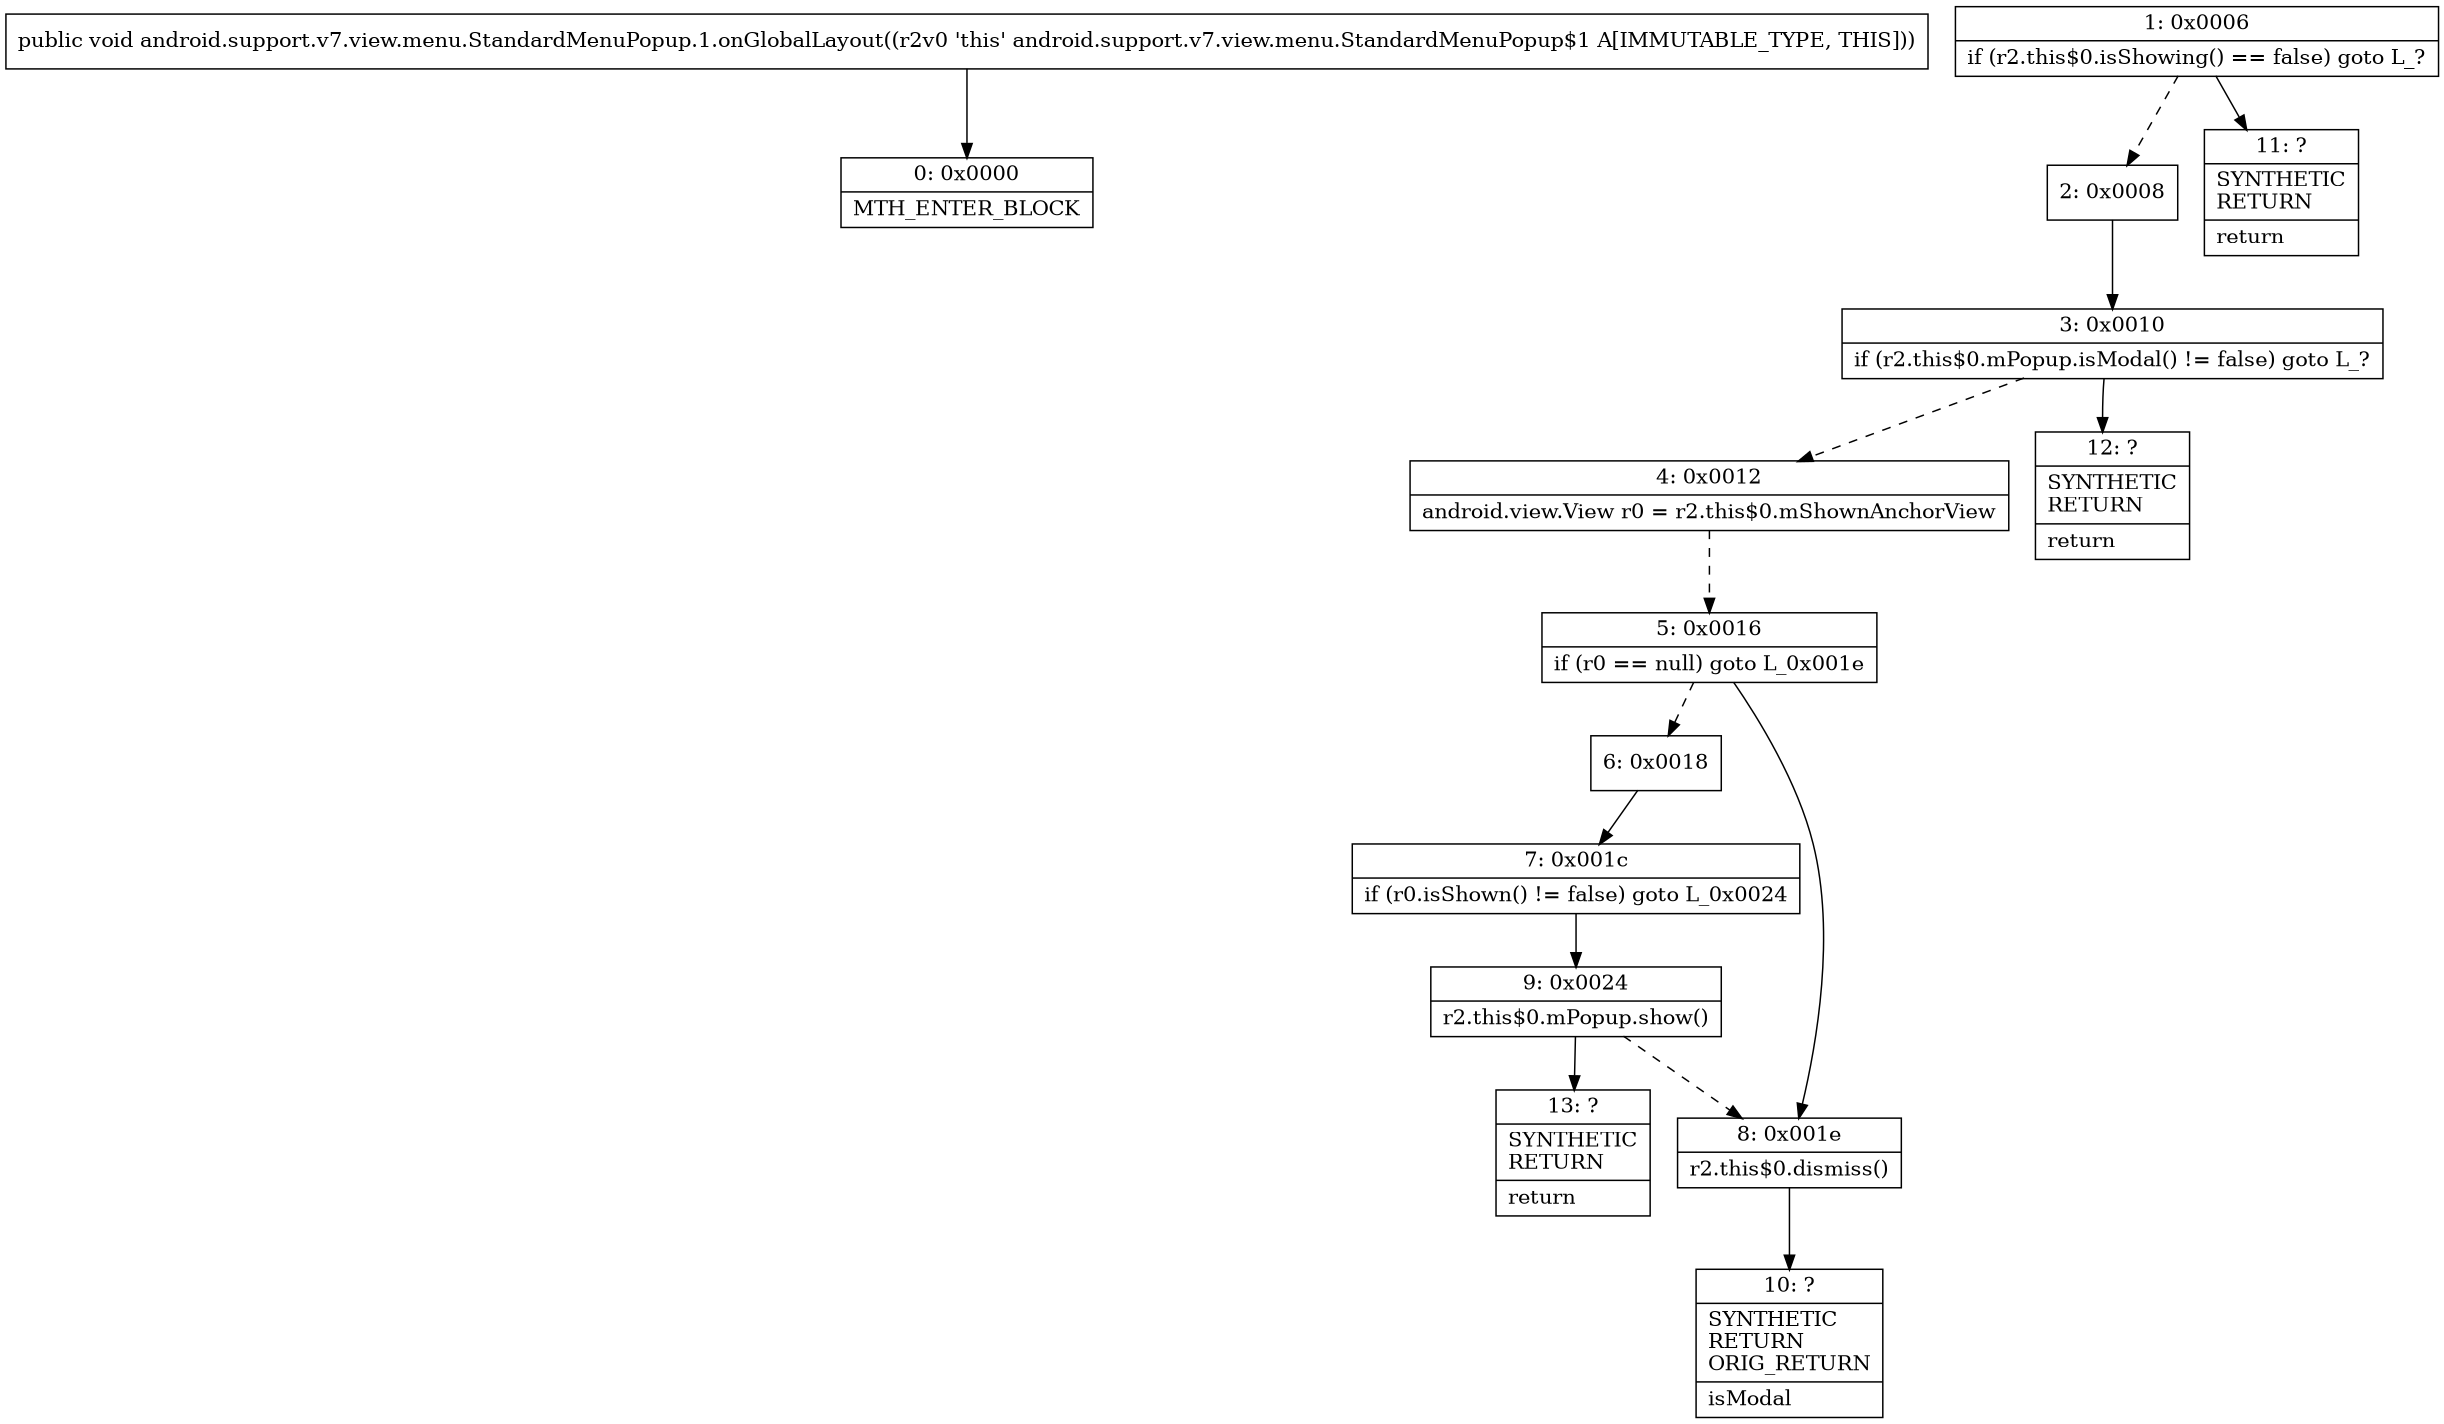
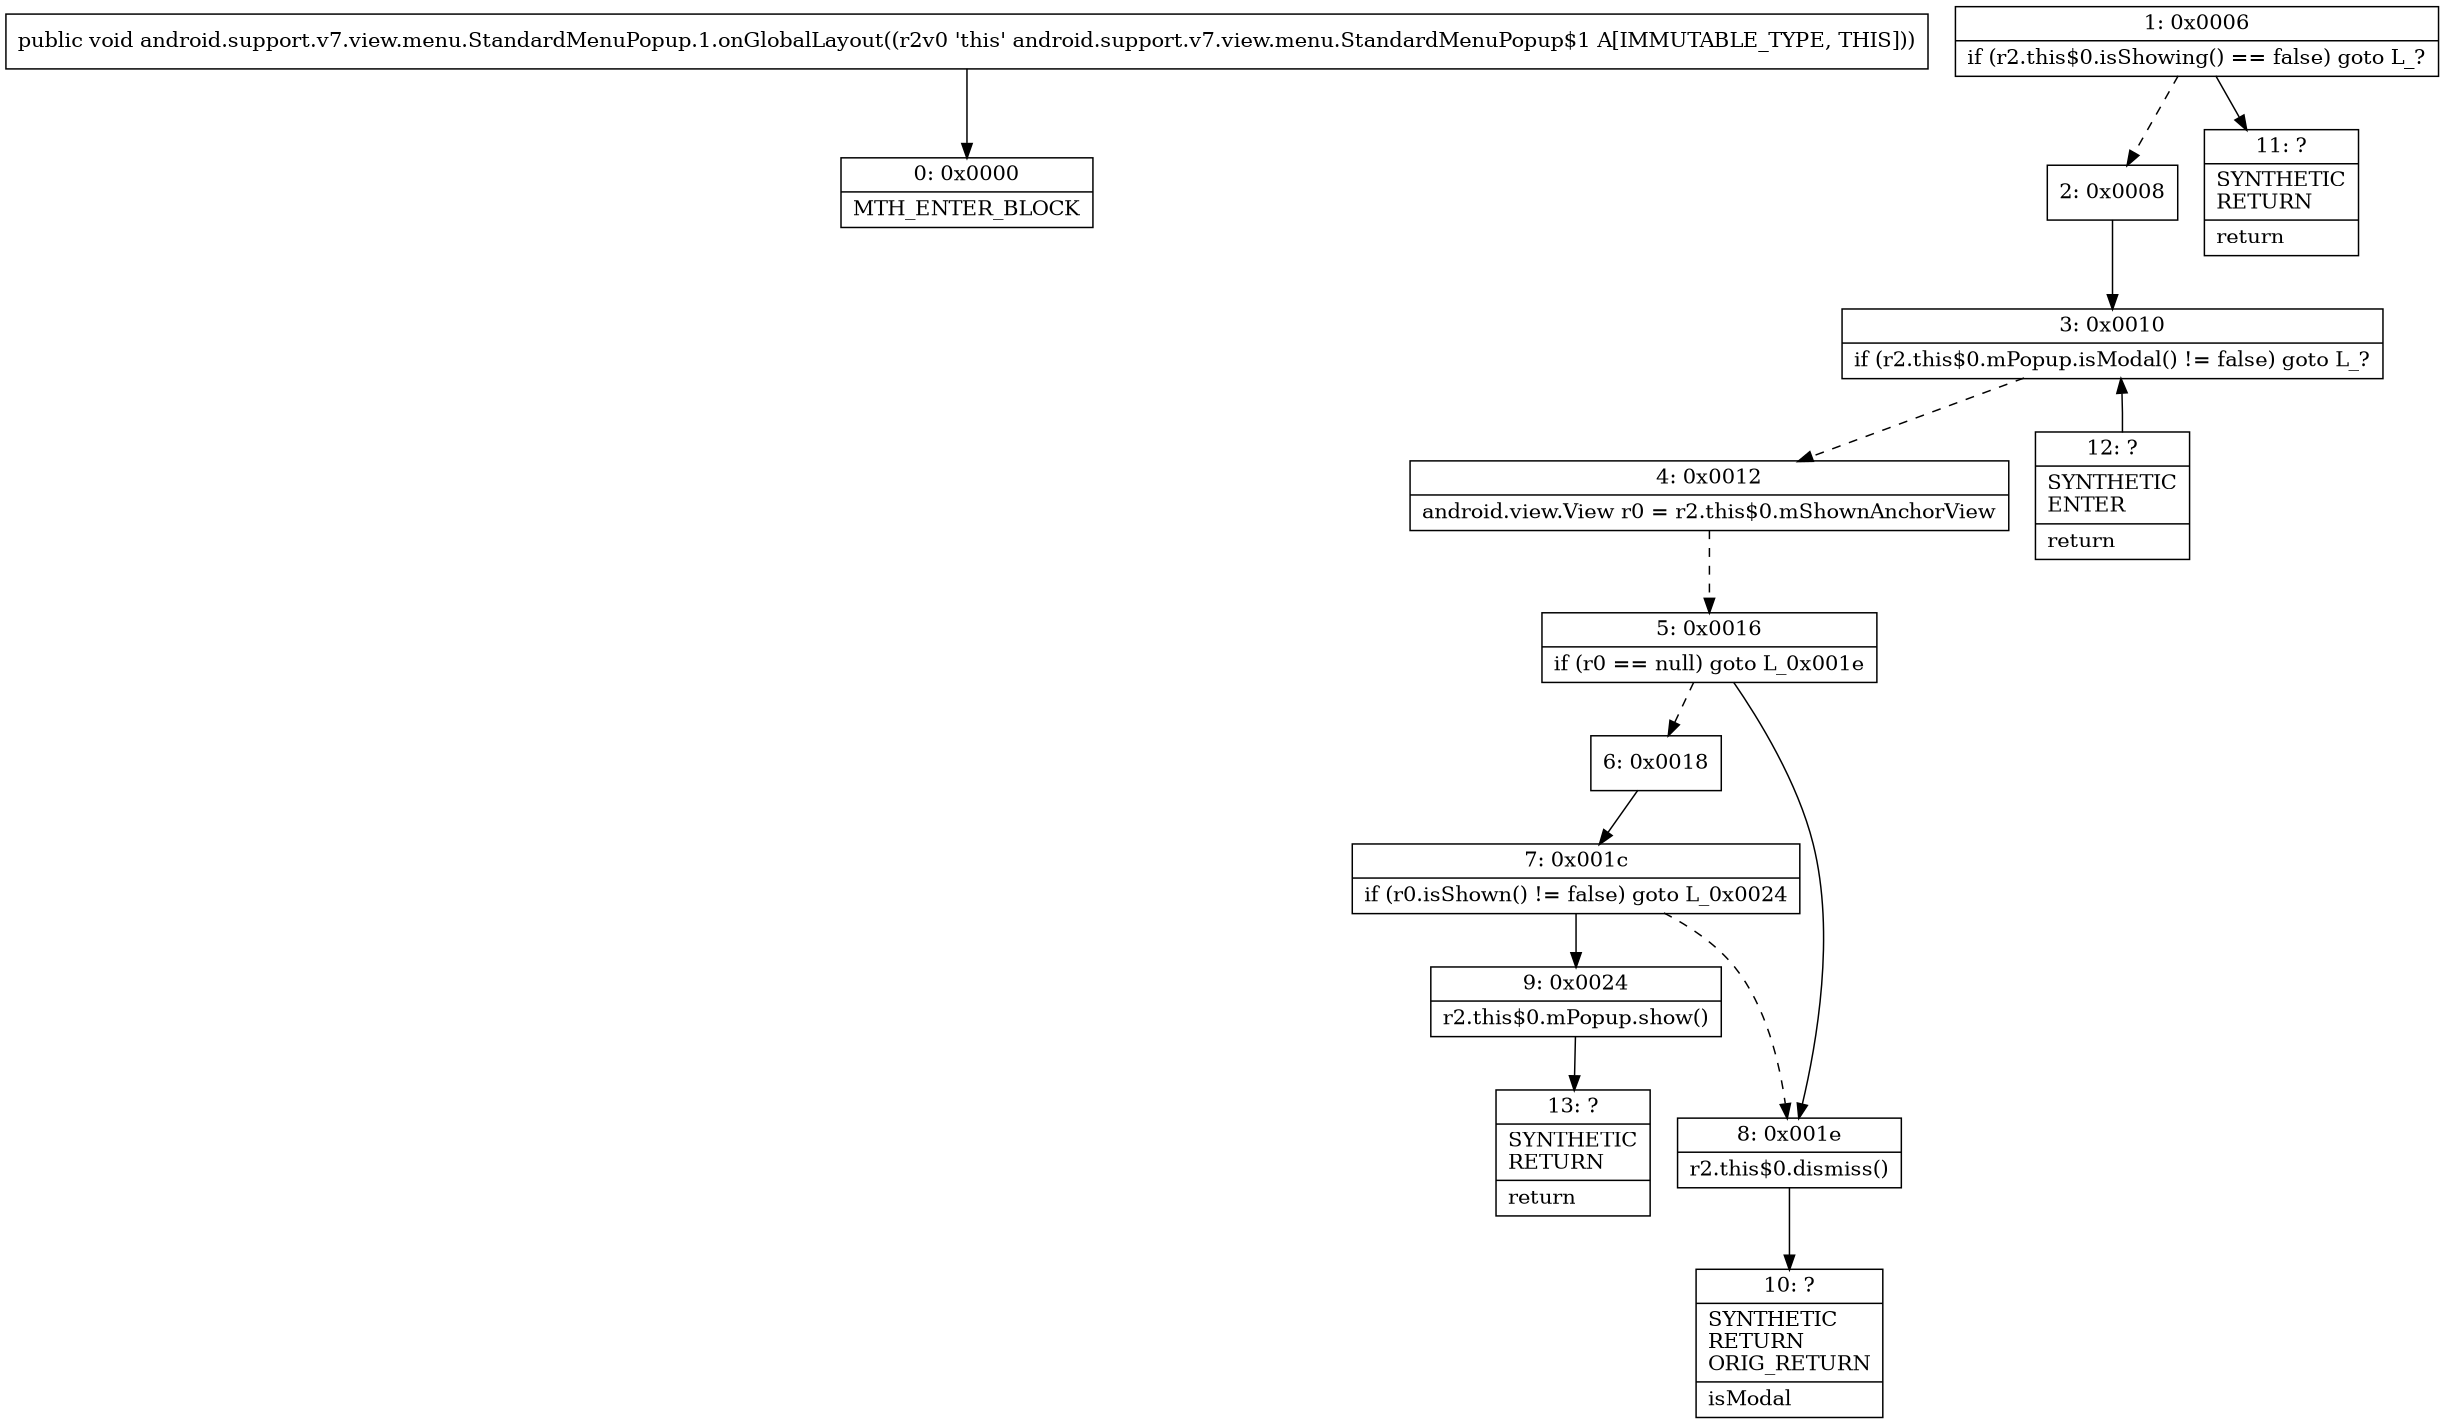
(2103, 398) -> (2122, 413)
(2095, 505) -> (2087, 505)
(1677, 1073) -> (1751, 991)
